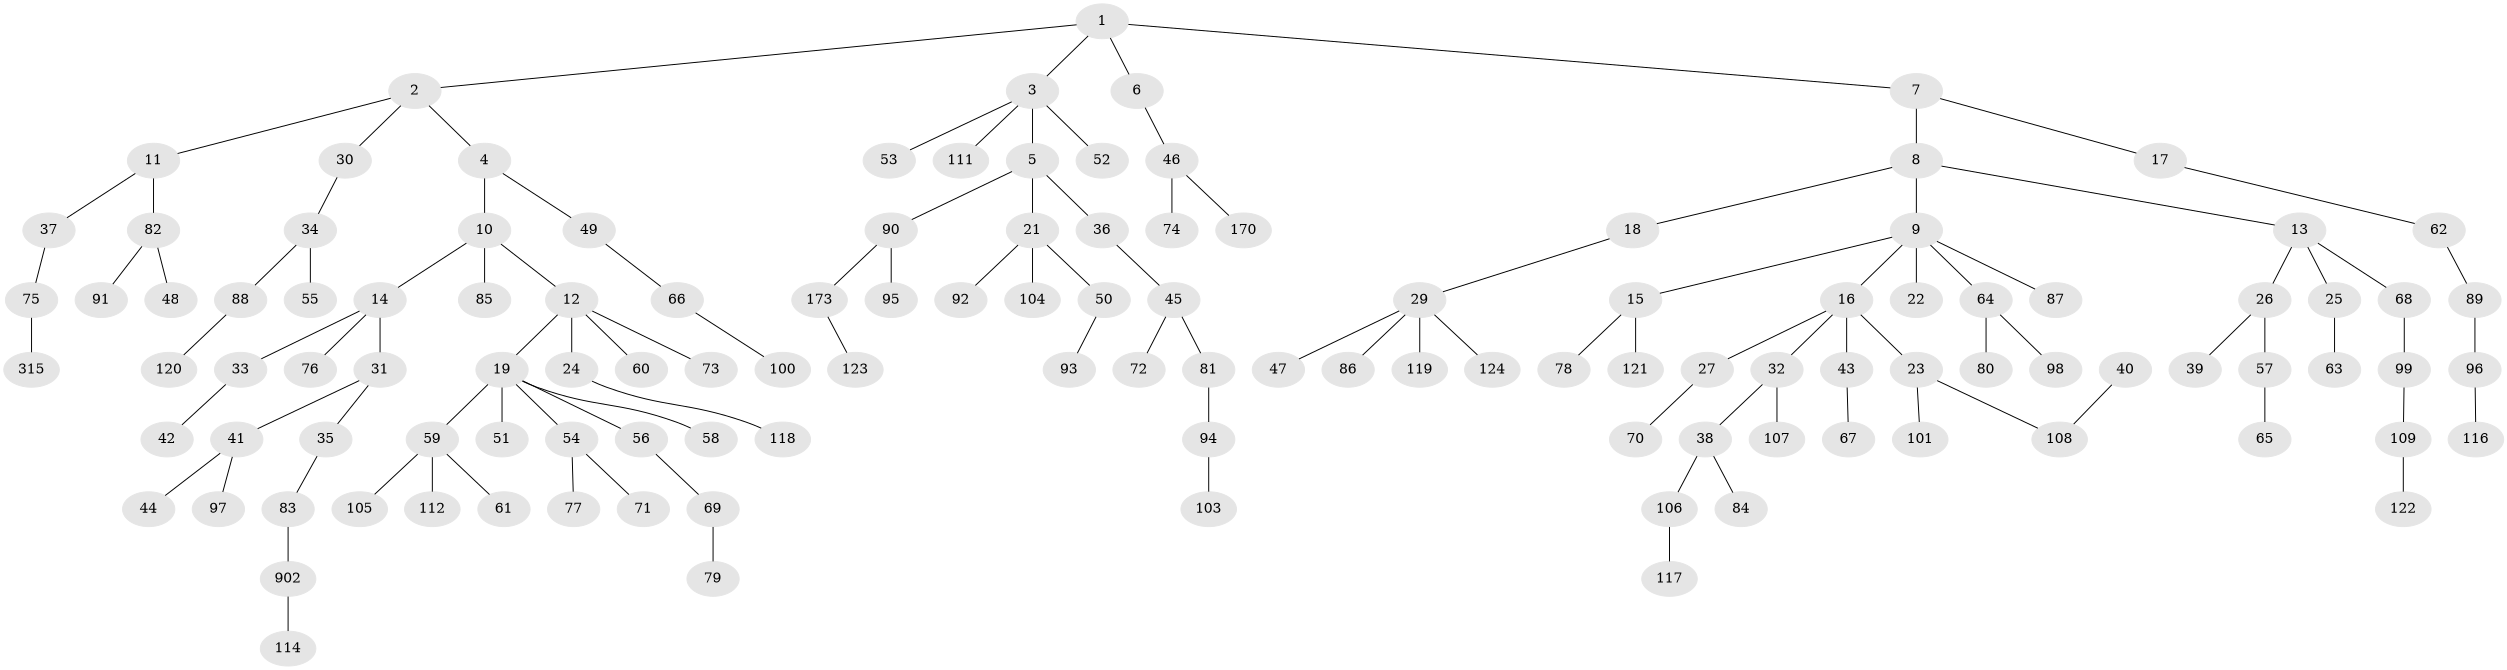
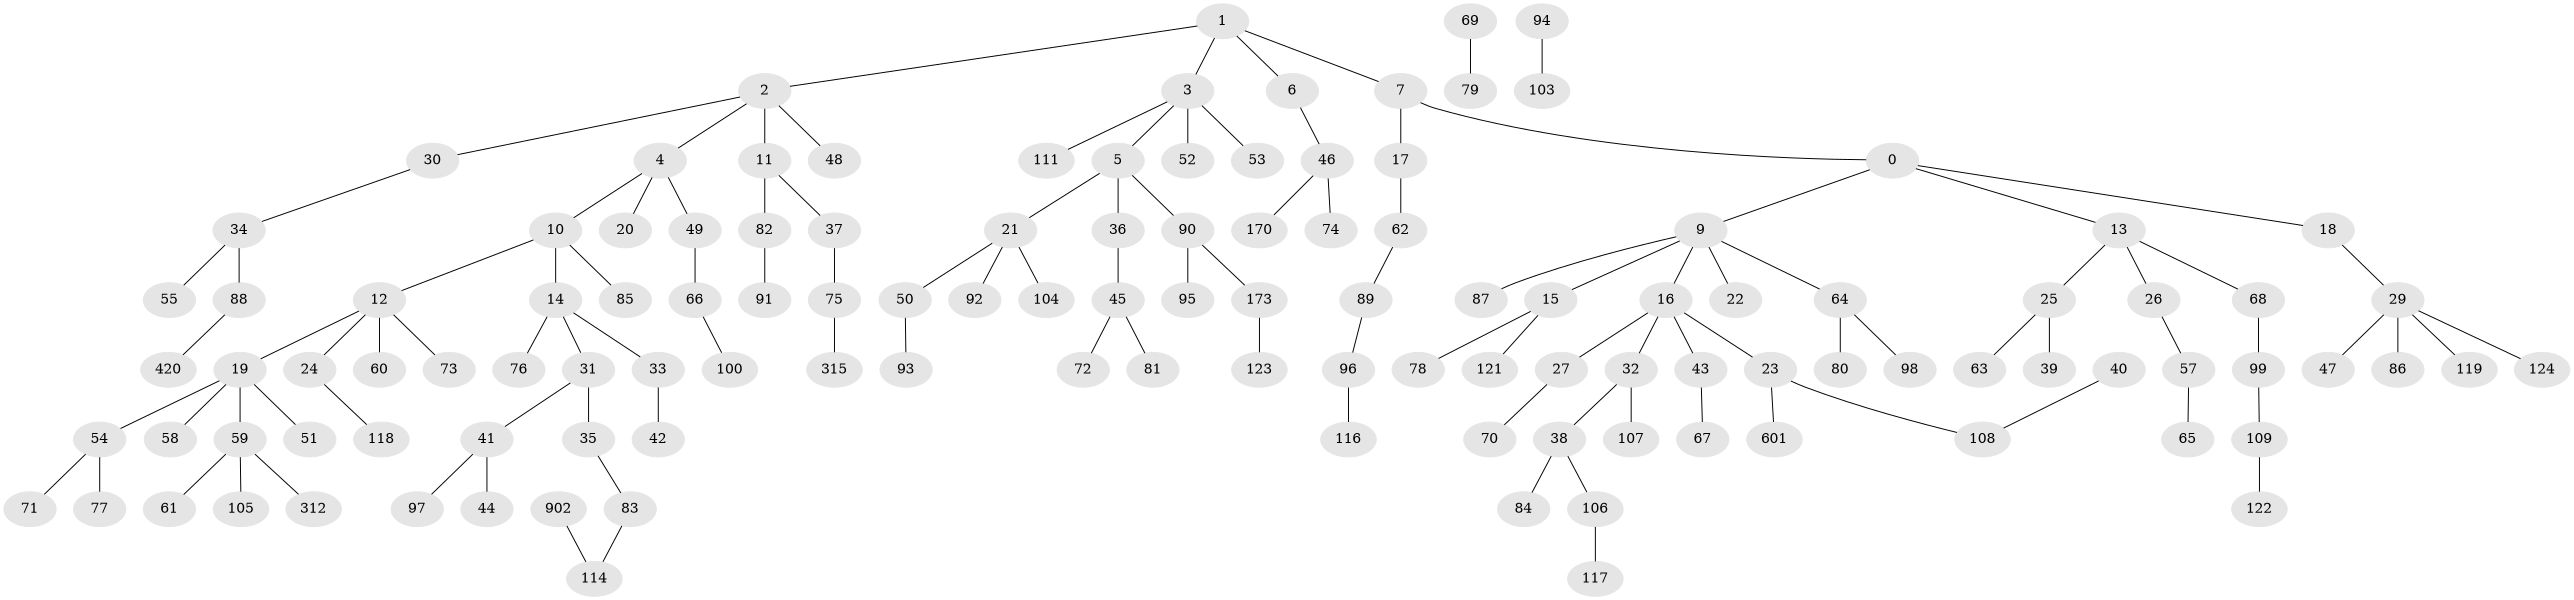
(1916, 161) -> (1893, 161)
none -> (625, 230)
(162, 265) -> (800, 126)
(2230, 335) -> (2049, 335)
(169, 370) -> (168, 370)
(1209, 405) -> none
(641, 439) -> none
(1920, 439) -> (1774, 439)
(432, 509) -> (314, 509)
(288, 544) -> (612, 544)
